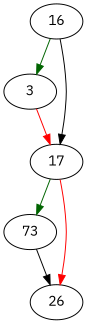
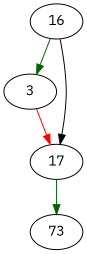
(57, 302) -> none
